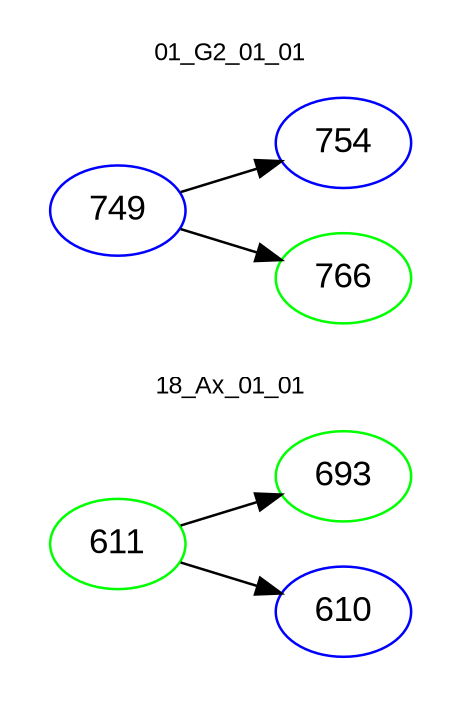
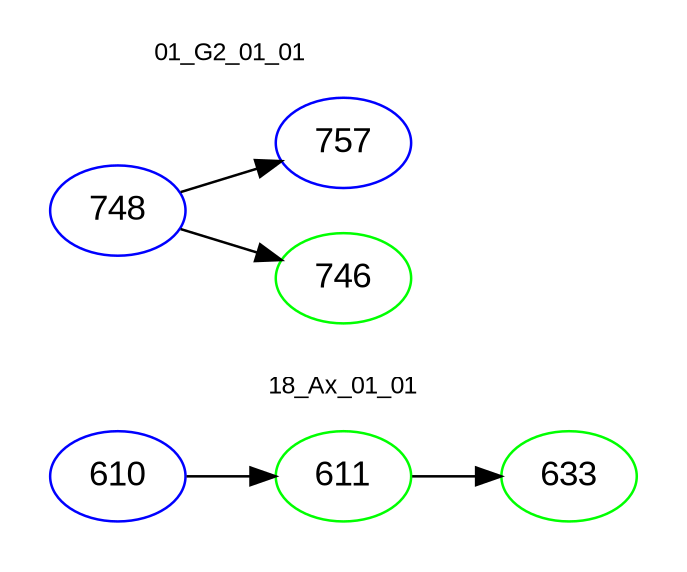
(343, 143) -> (343, 143)
(118, 211) -> (118, 211)
(343, 278) -> (343, 278)
(343, 476) -> (569, 476)
(219, 574) -> (218, 476)
